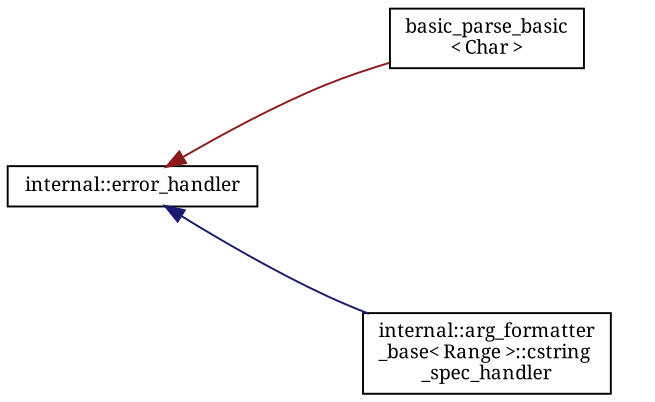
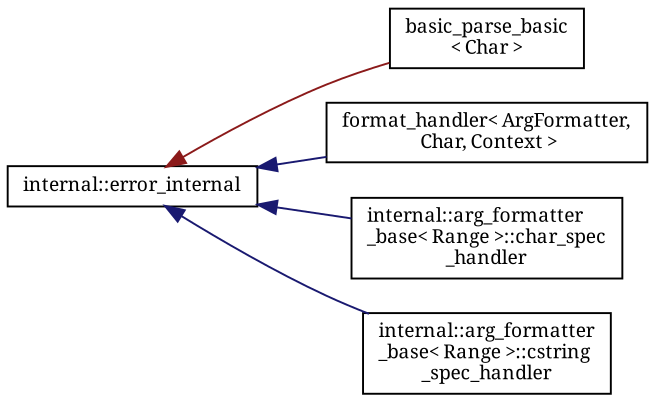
none -> (487, 133)
(133, 186) -> (133, 186)
none -> (487, 238)
